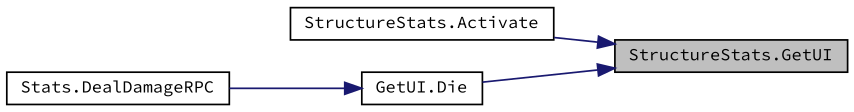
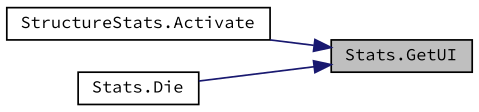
(731, 56) -> (402, 56)
(118, 88) -> none
(422, 88) -> (138, 88)
